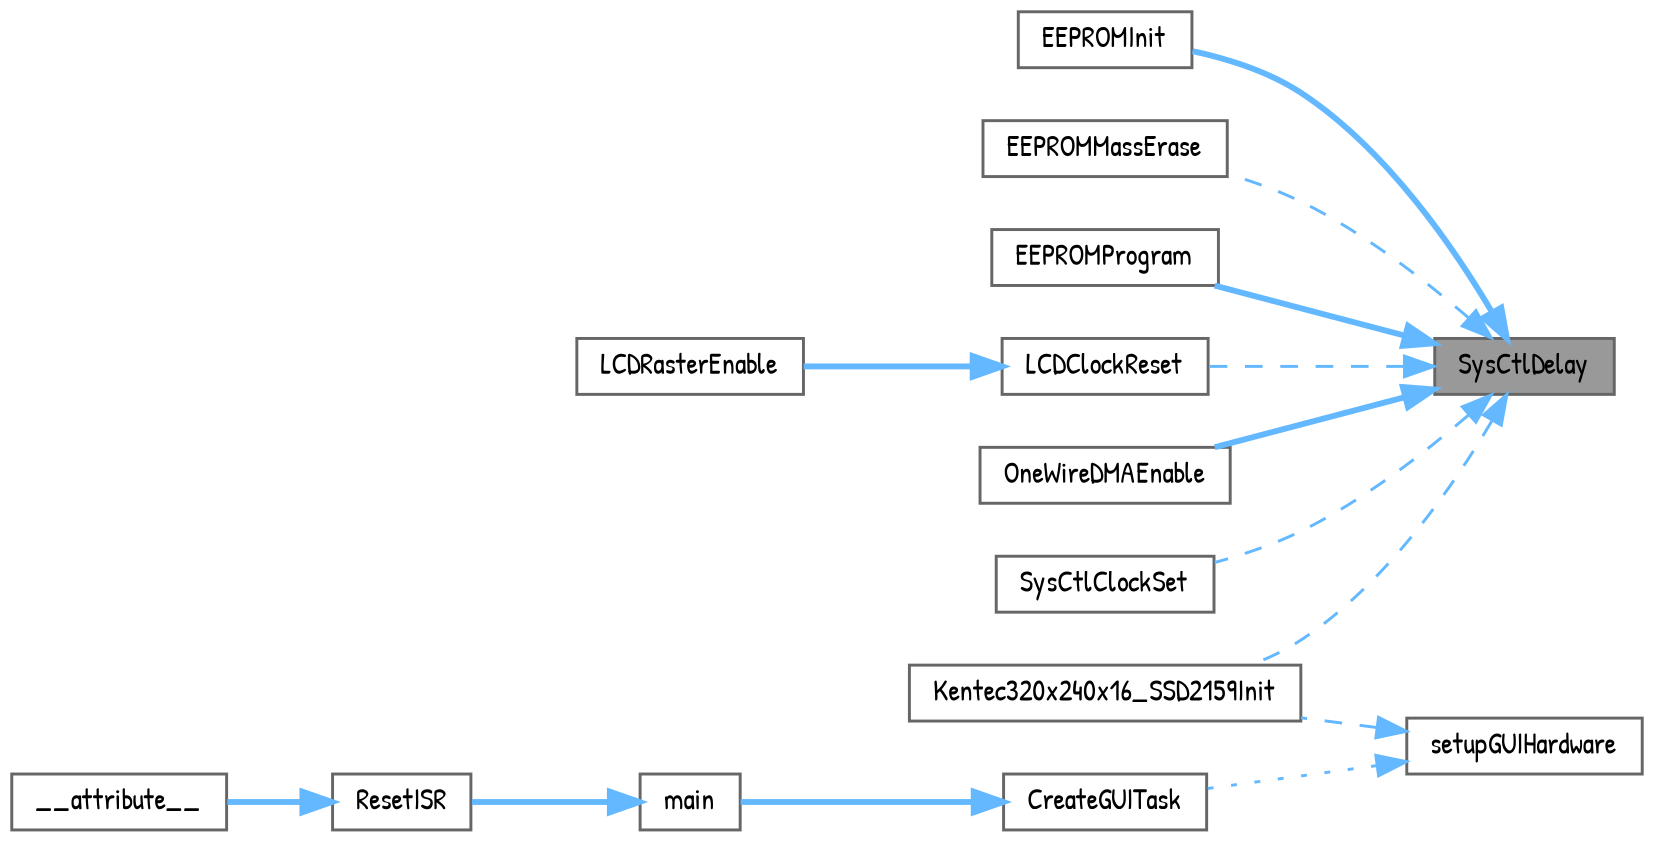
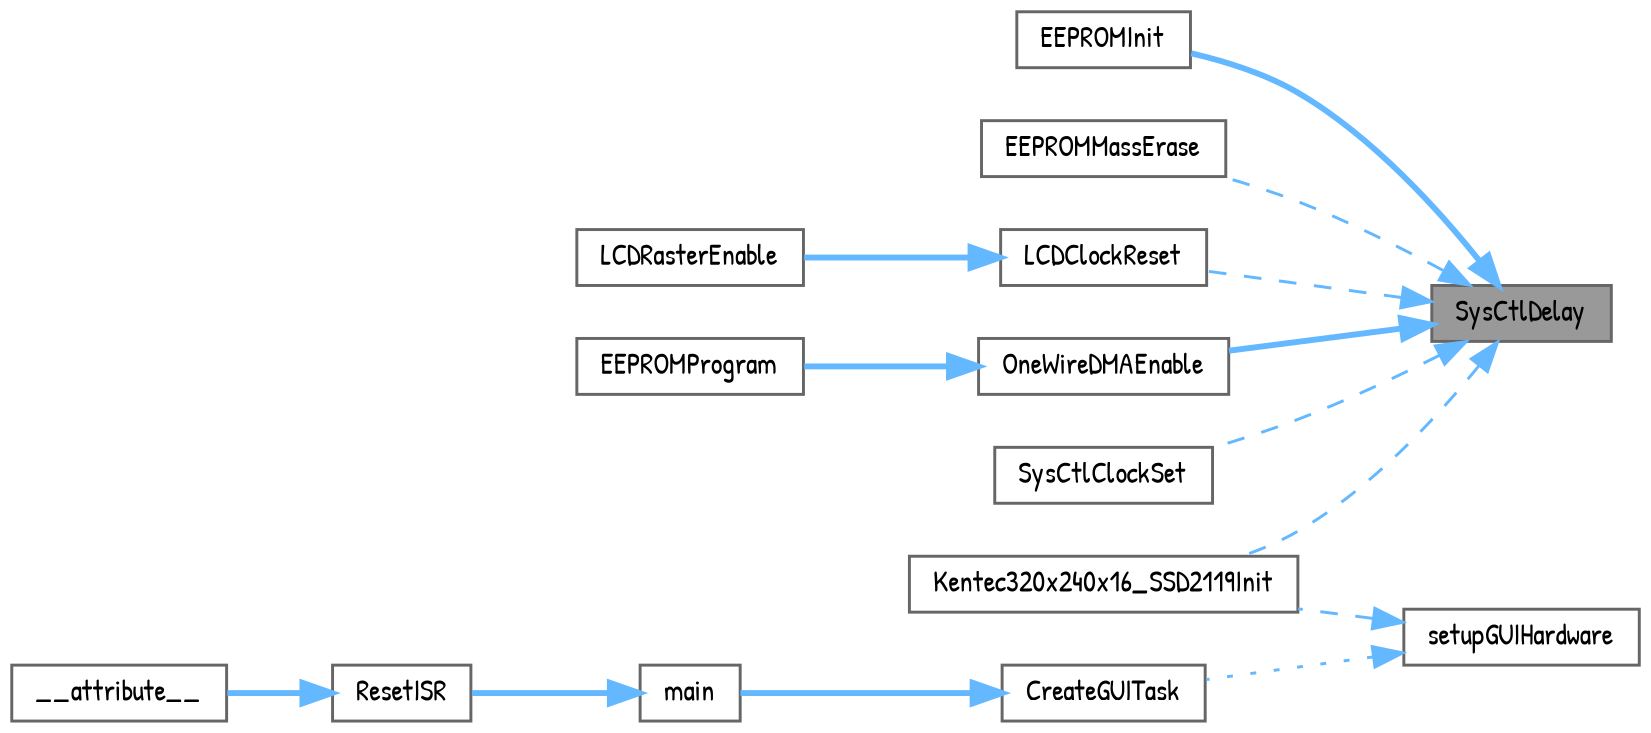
(1310, 311) -> (876, 366)
(1105, 693) -> (1104, 584)
